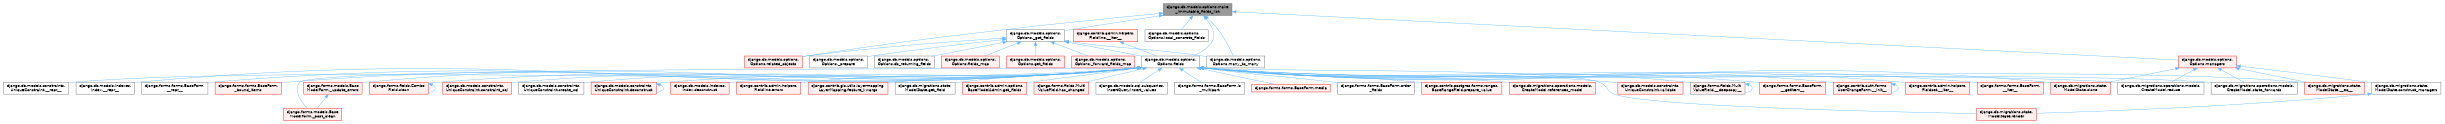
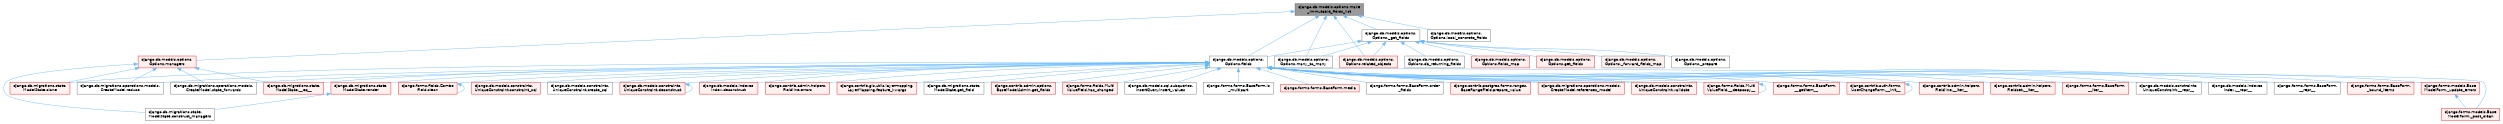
(1147, 52) -> (1595, 76)
(1103, 62) -> (1633, 62)
(1718, 88) -> (1731, 88)
(2202, 106) -> (271, 102)
